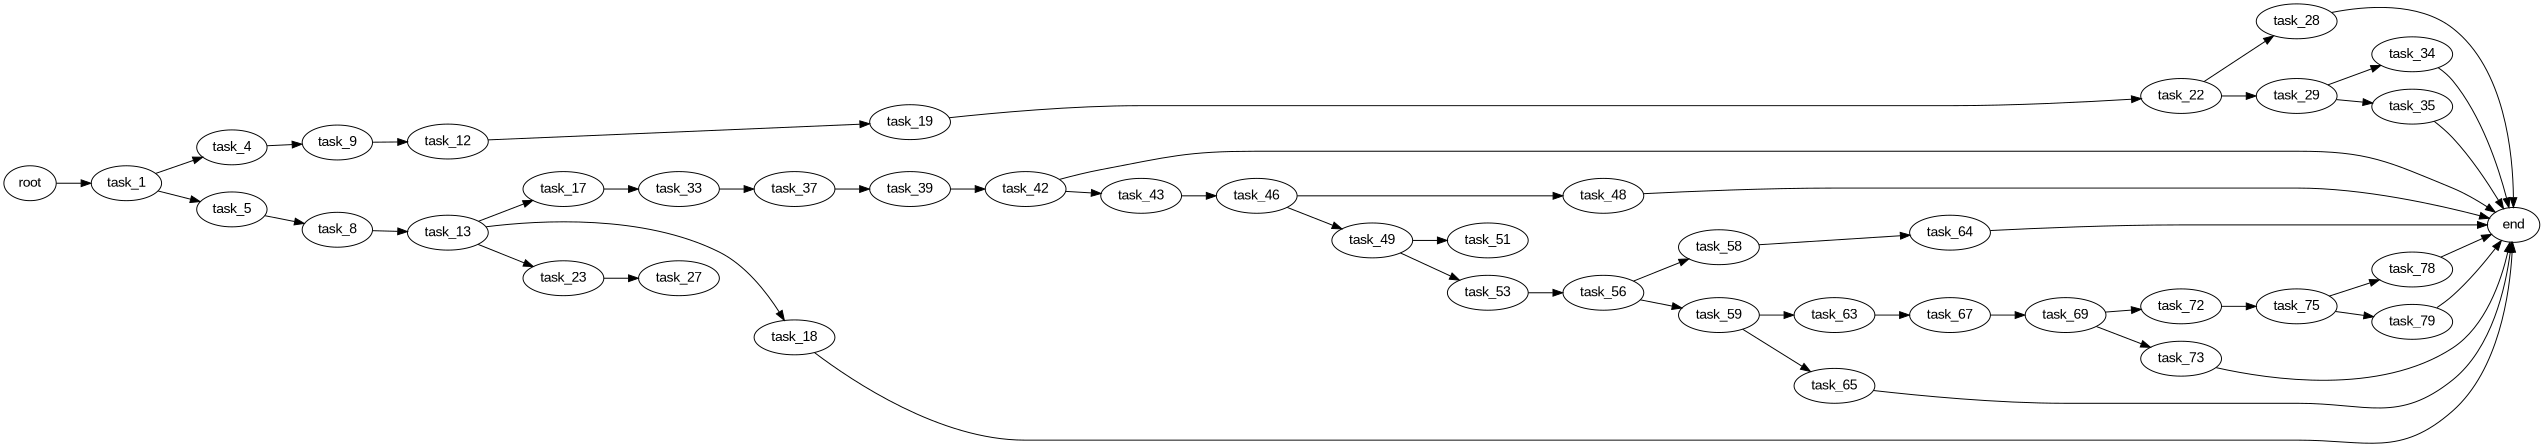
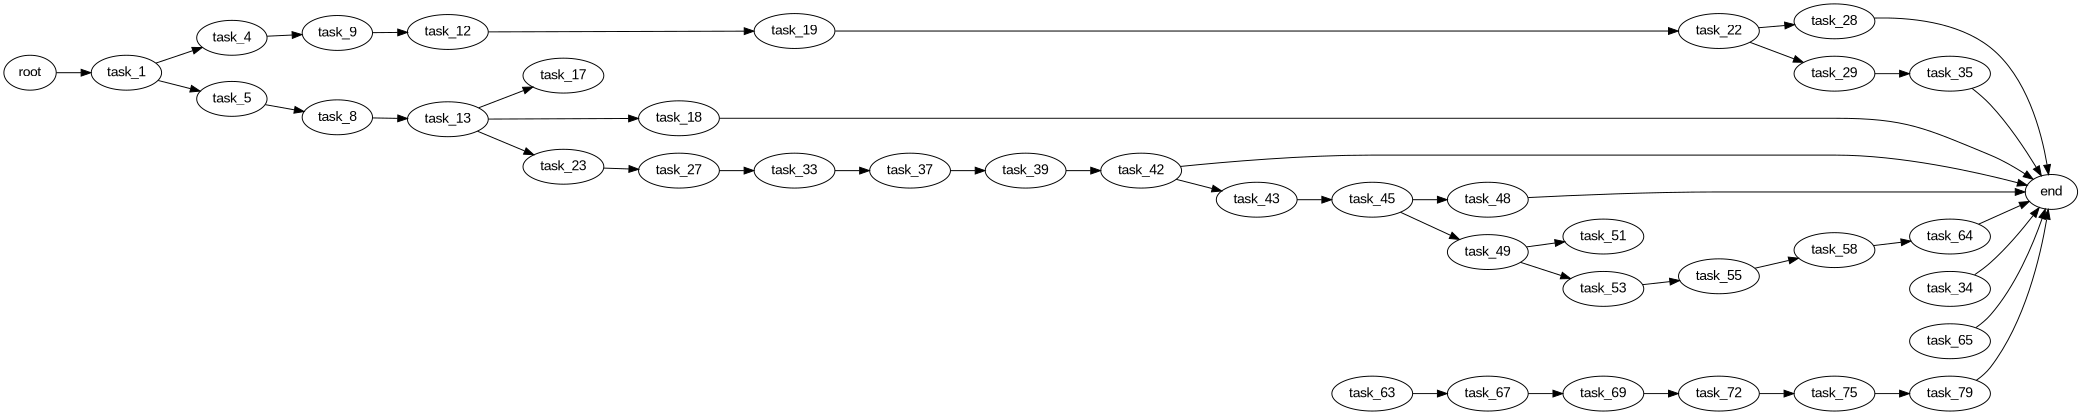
(2350, 77) -> none
(616, 189) -> (732, 171)
(1257, 196) -> (1372, 200)
(2412, 270) -> none
(1603, 293) -> (1719, 276)
(1719, 315) -> none
(2181, 359) -> none
